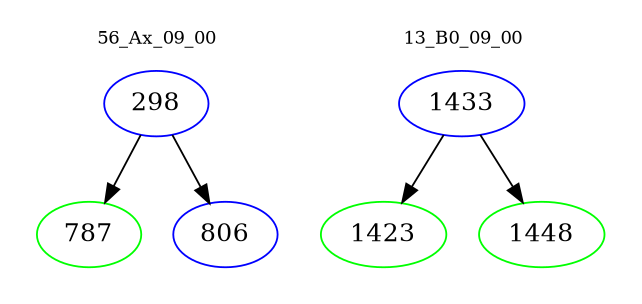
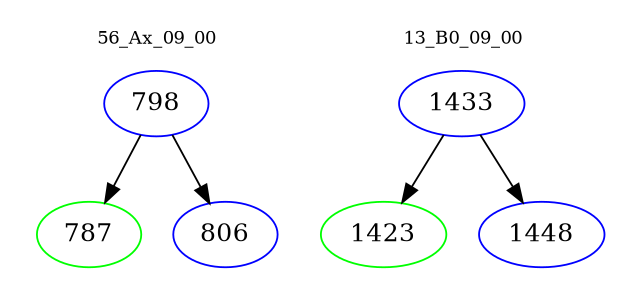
(156, 104) -> (156, 104)
(542, 235) -> (542, 235)
